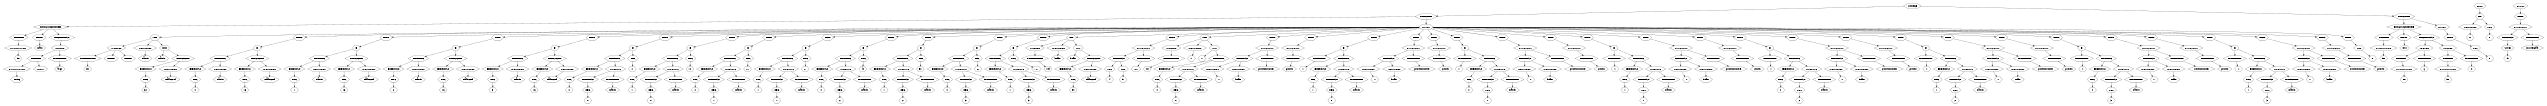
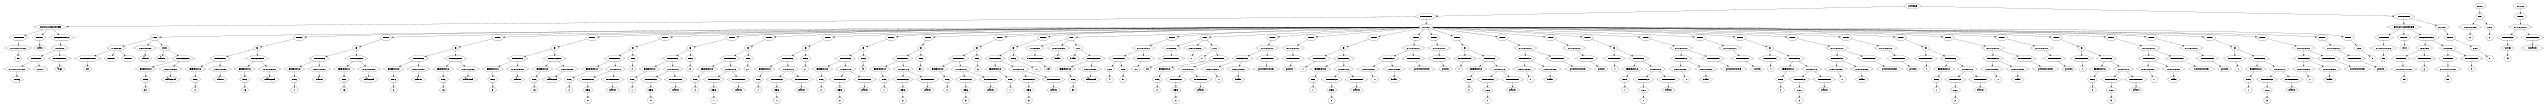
(2532, 48) -> (2532, 48)
